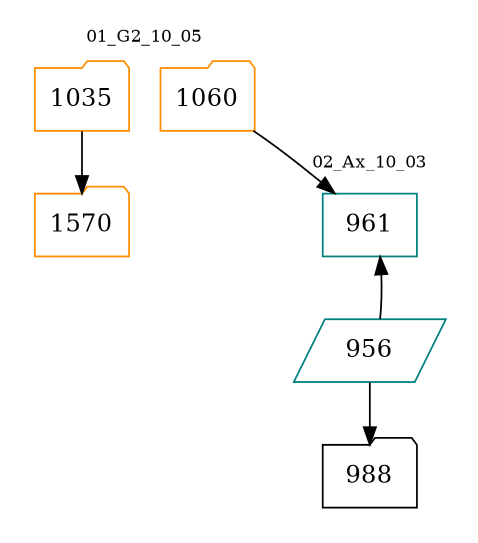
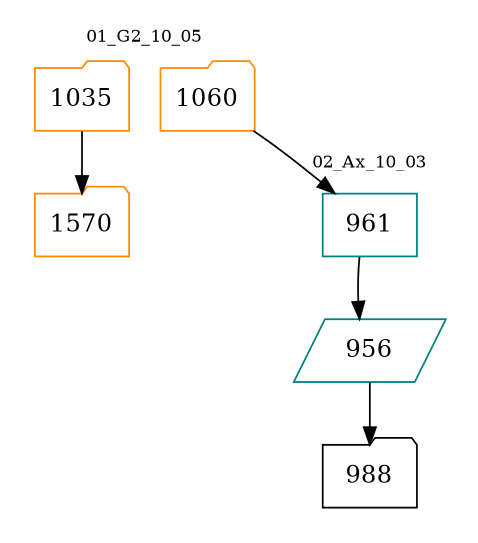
(381, 297) -> (358, 279)
